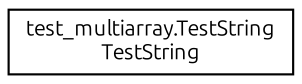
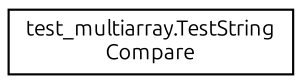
(151, 42) -> (151, 42)
